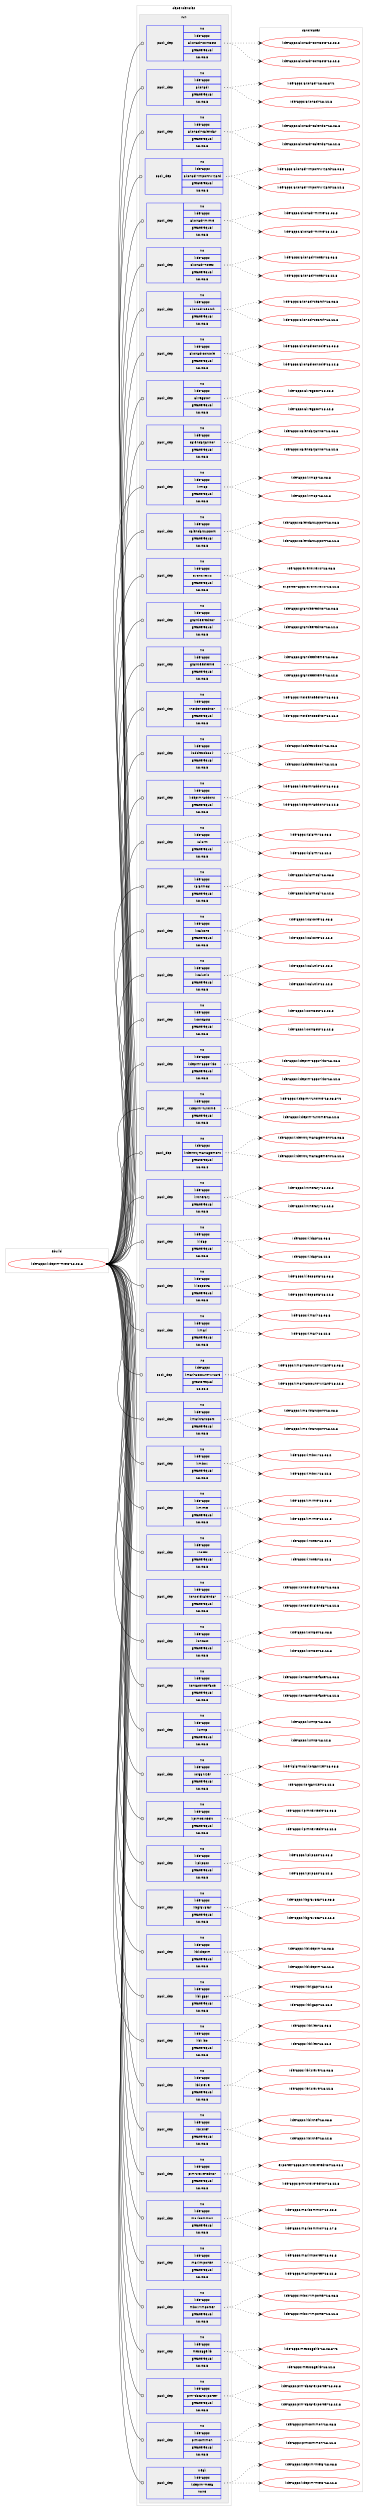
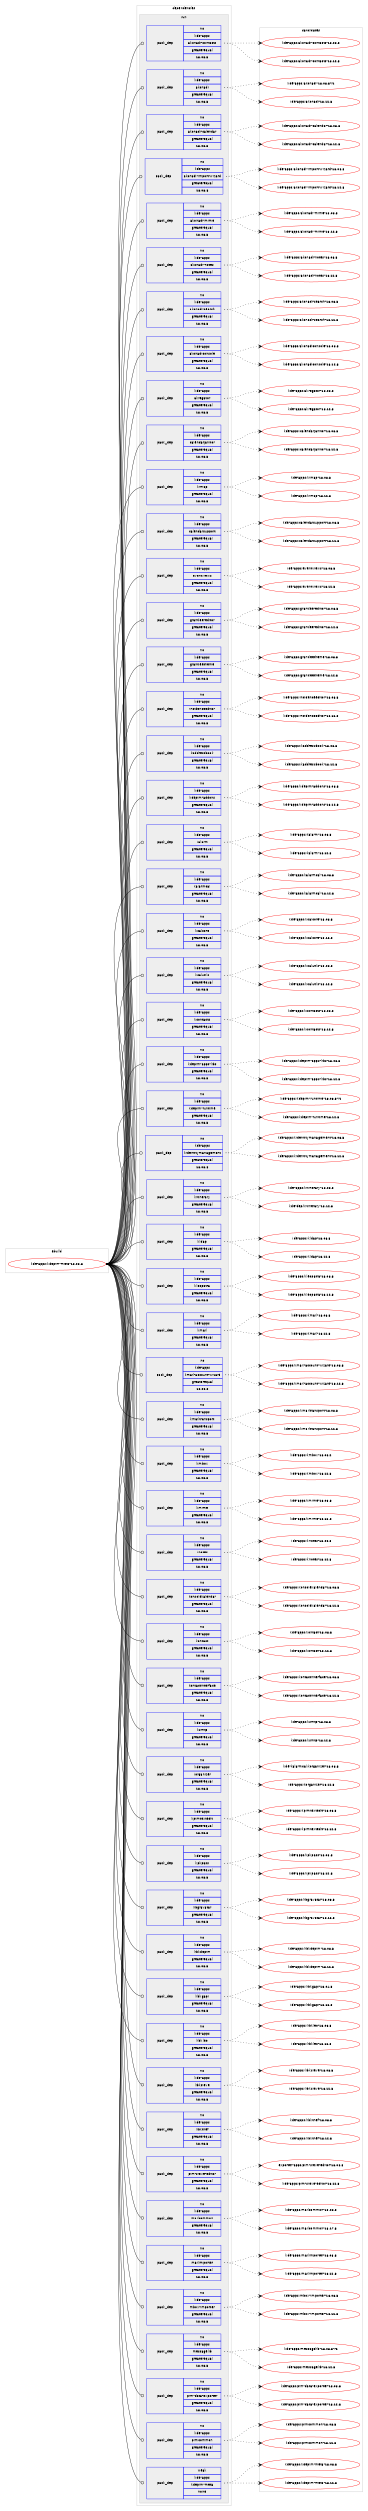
(311, 587) -> (311, 587)
(311, 1206) -> (311, 1206)
